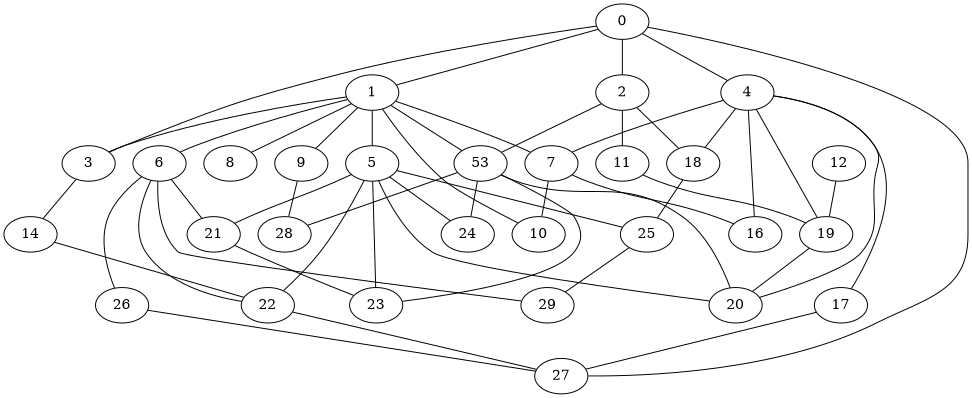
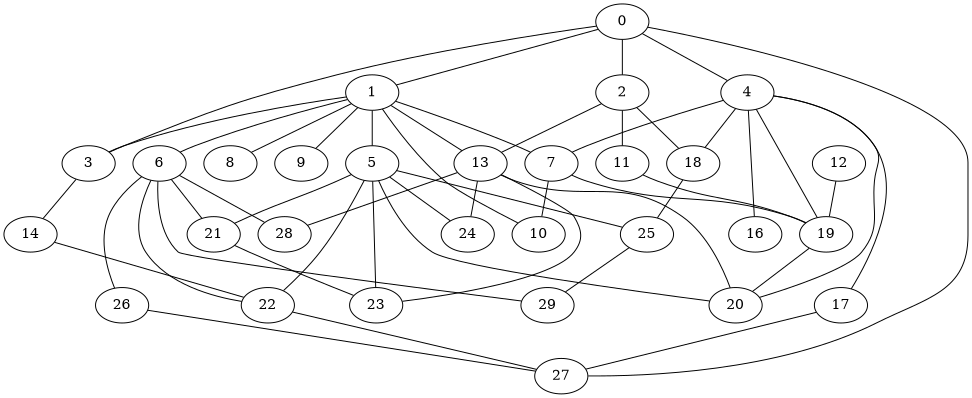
(481, 163) -> (481, 163)
(295, 192) -> (222, 199)
(677, 205) -> (689, 199)
